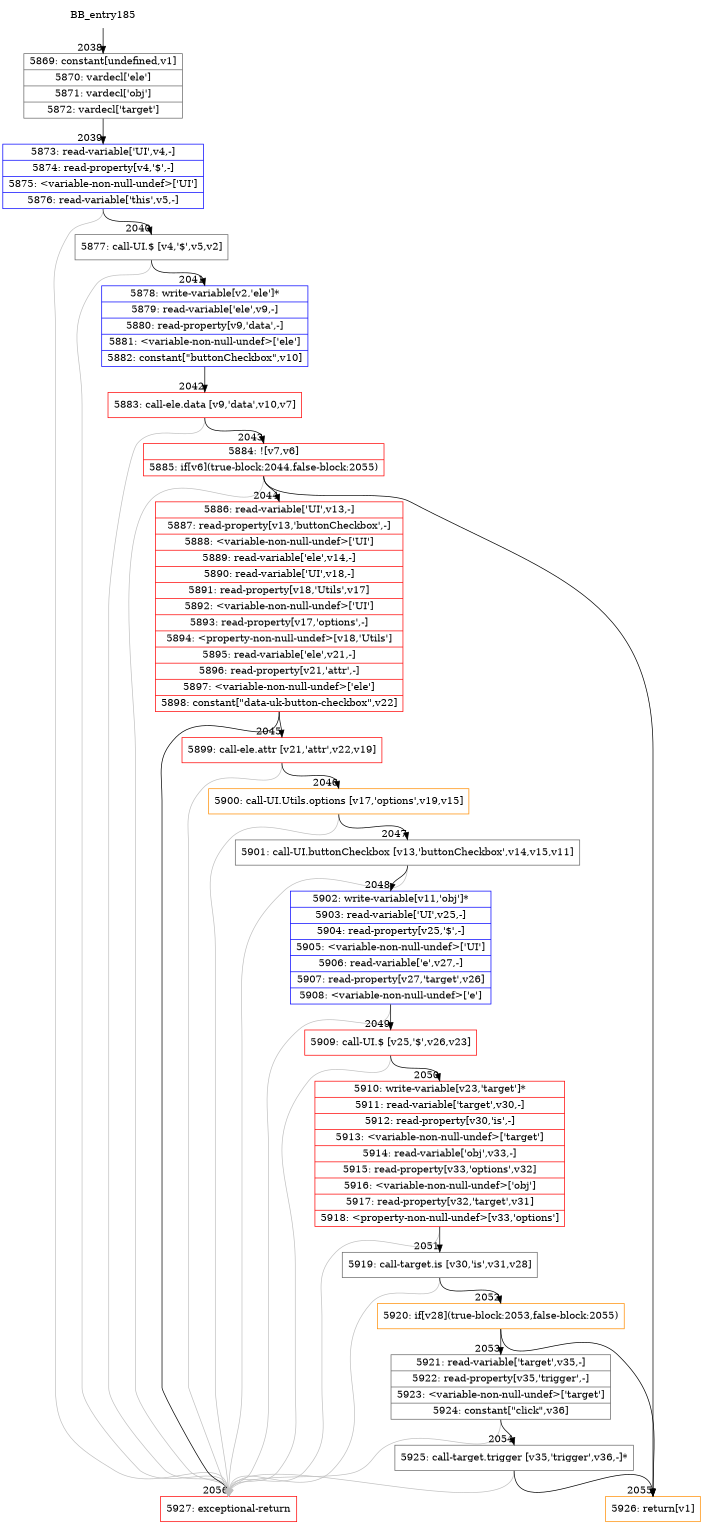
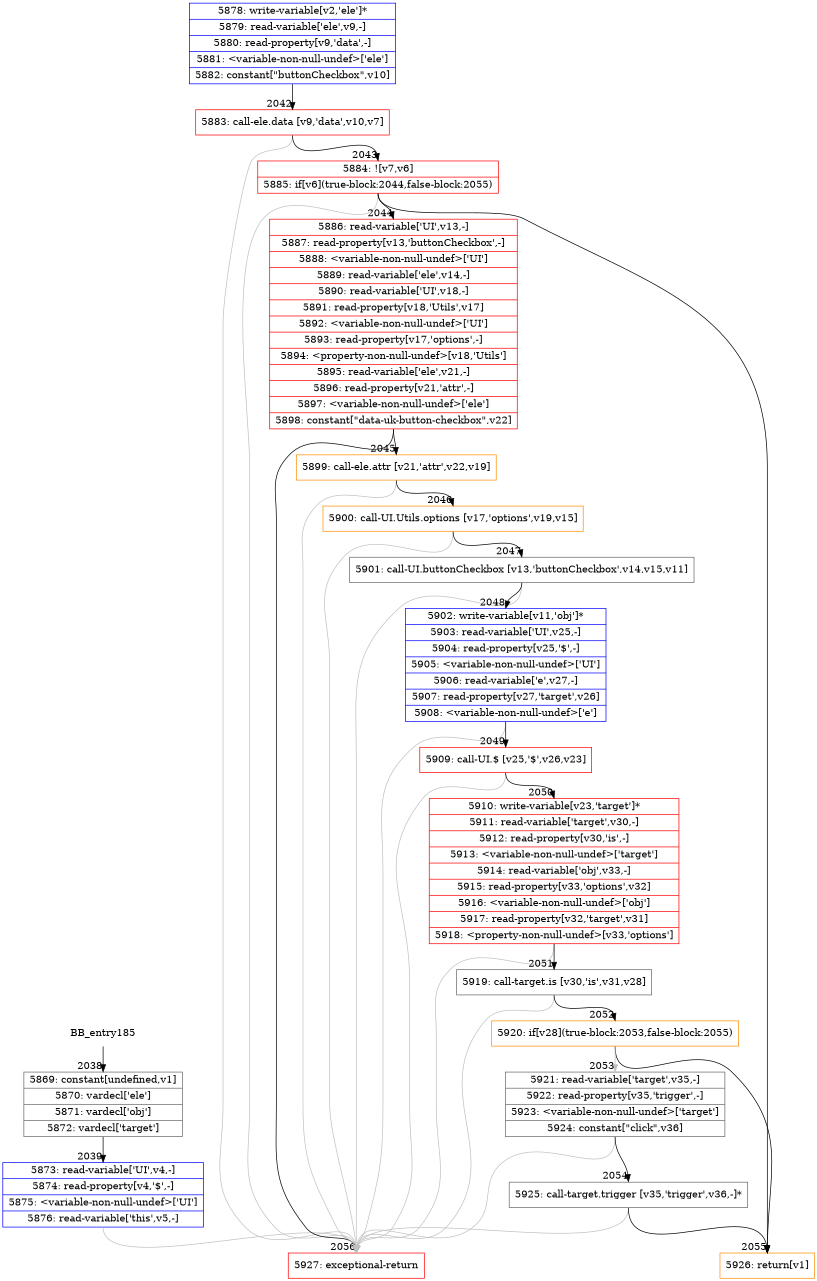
(152, 247) -> none
(282, 750) -> (396, 467)
(501, 1338) -> (615, 1056)
